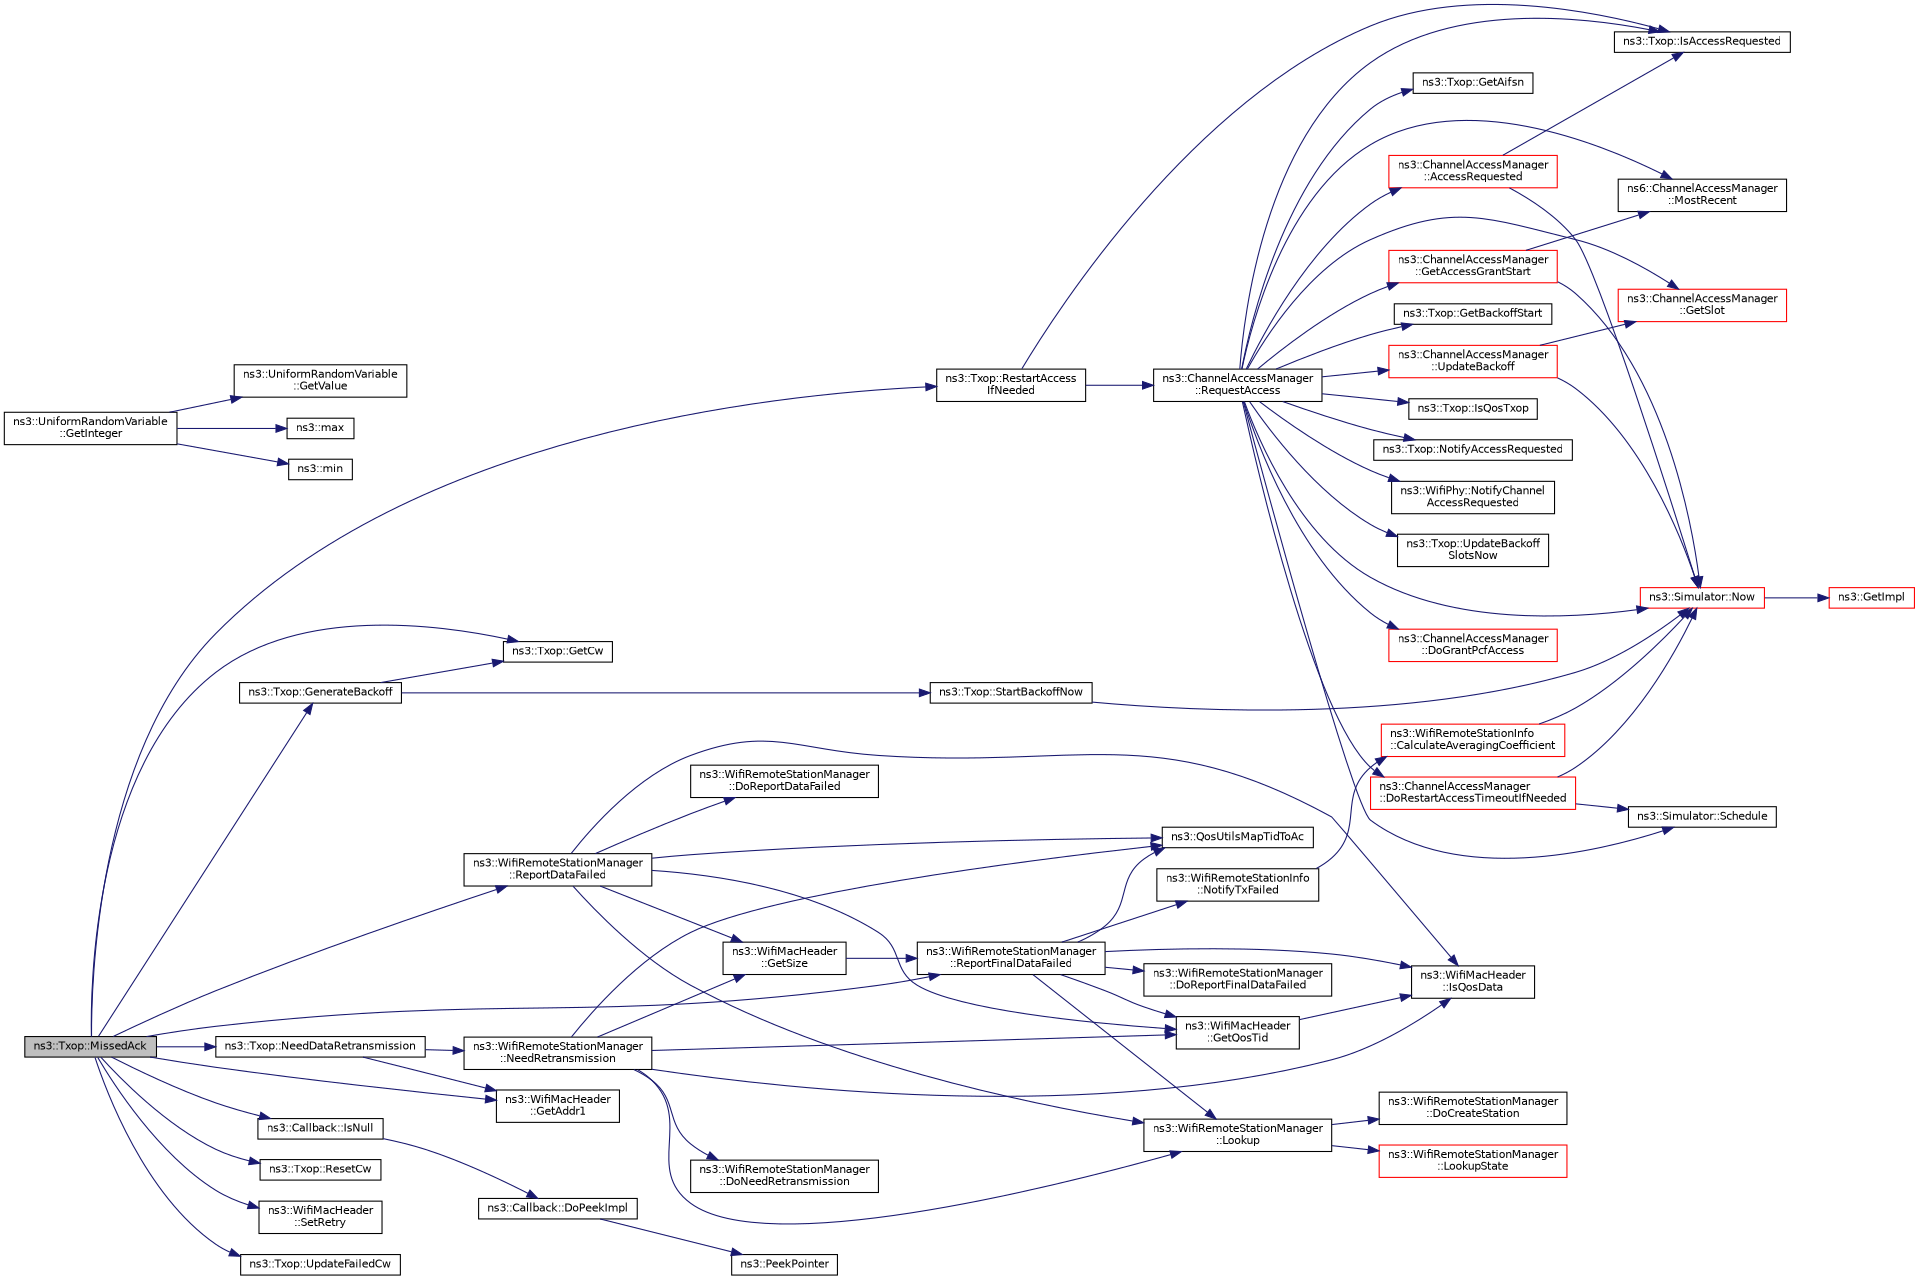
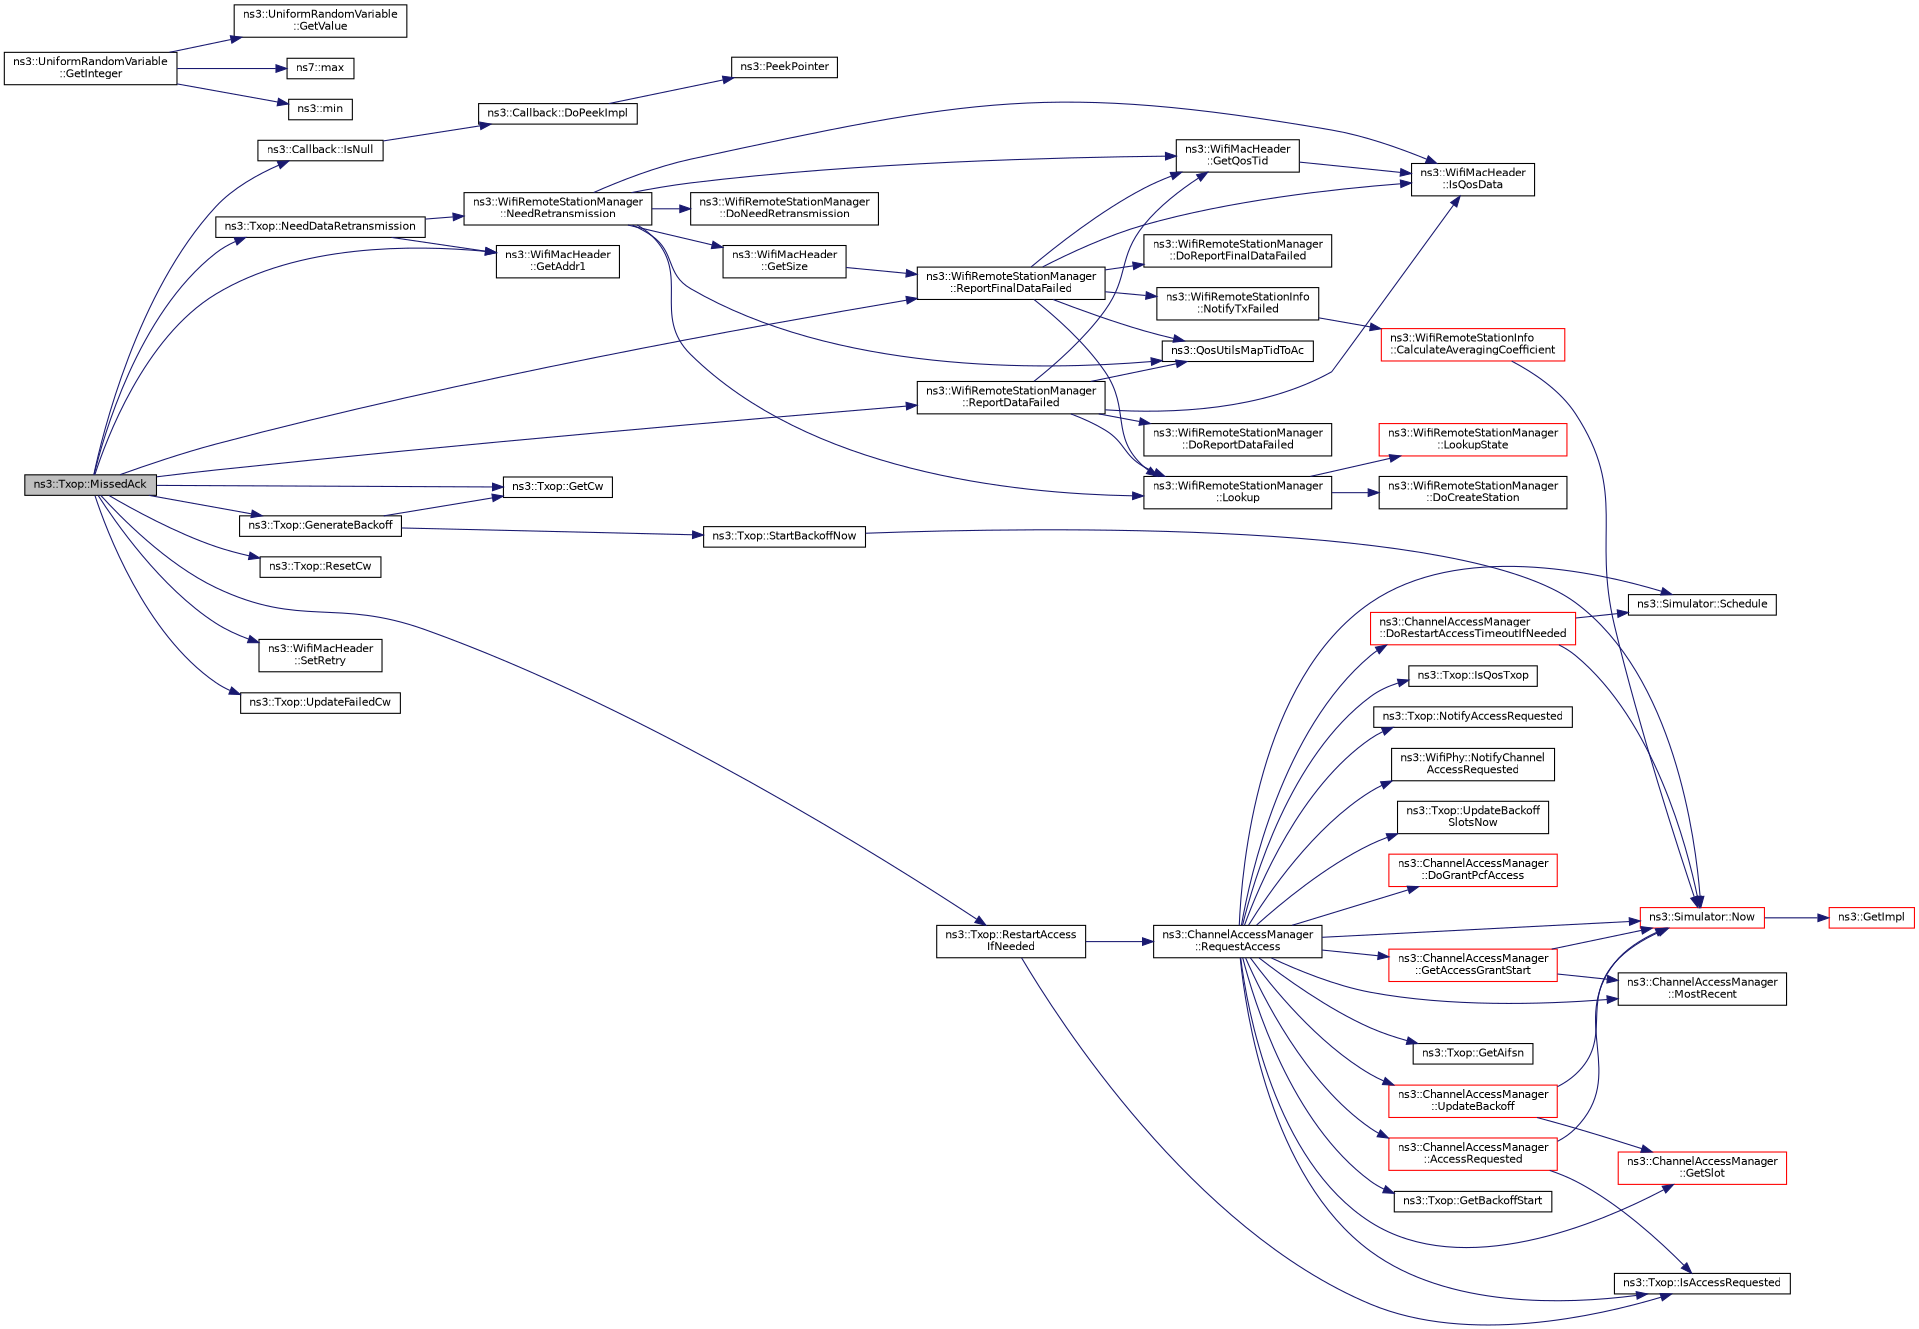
(1702, 195) -> (1702, 989)
(321, 428) -> (321, 69)
(666, 912) -> none
